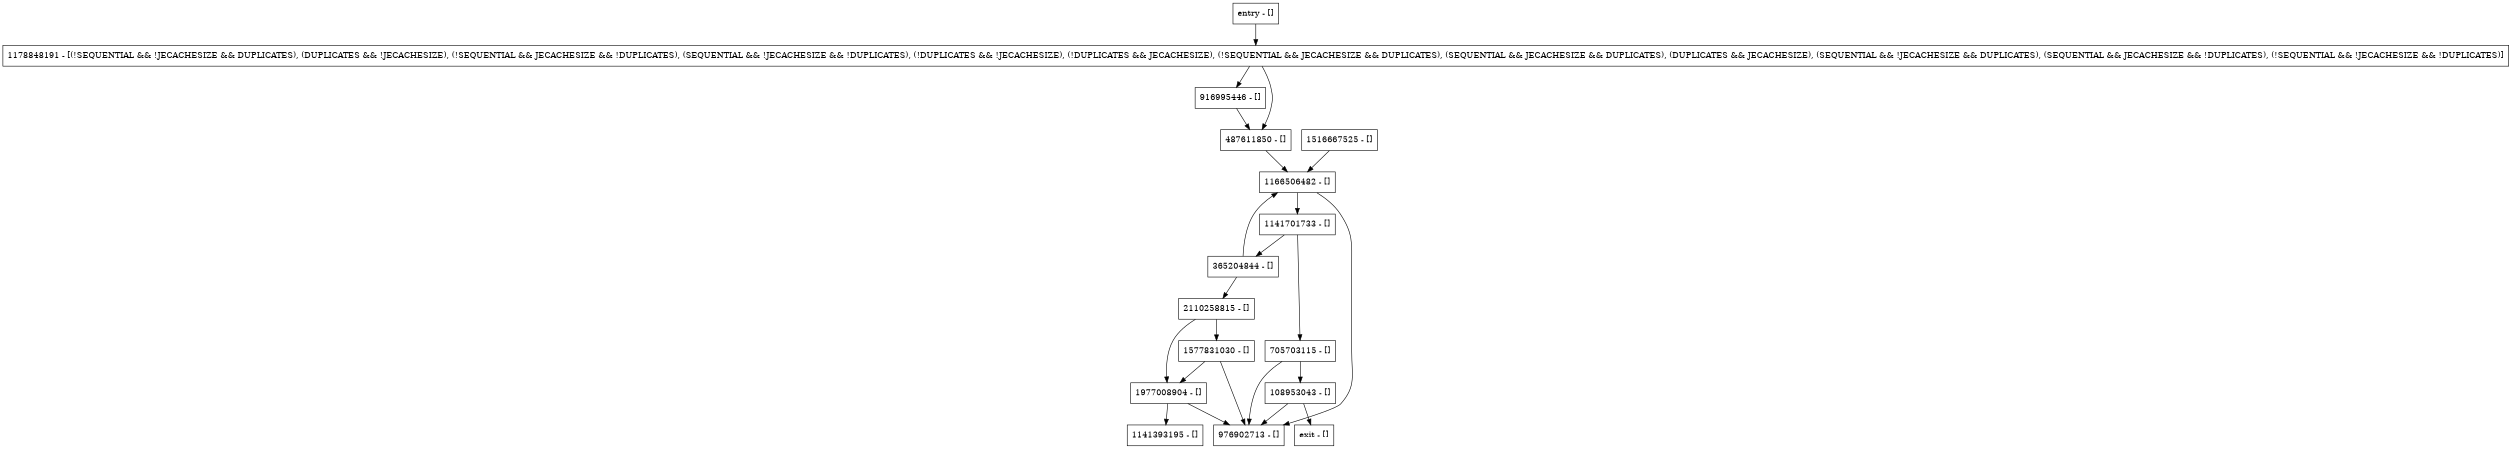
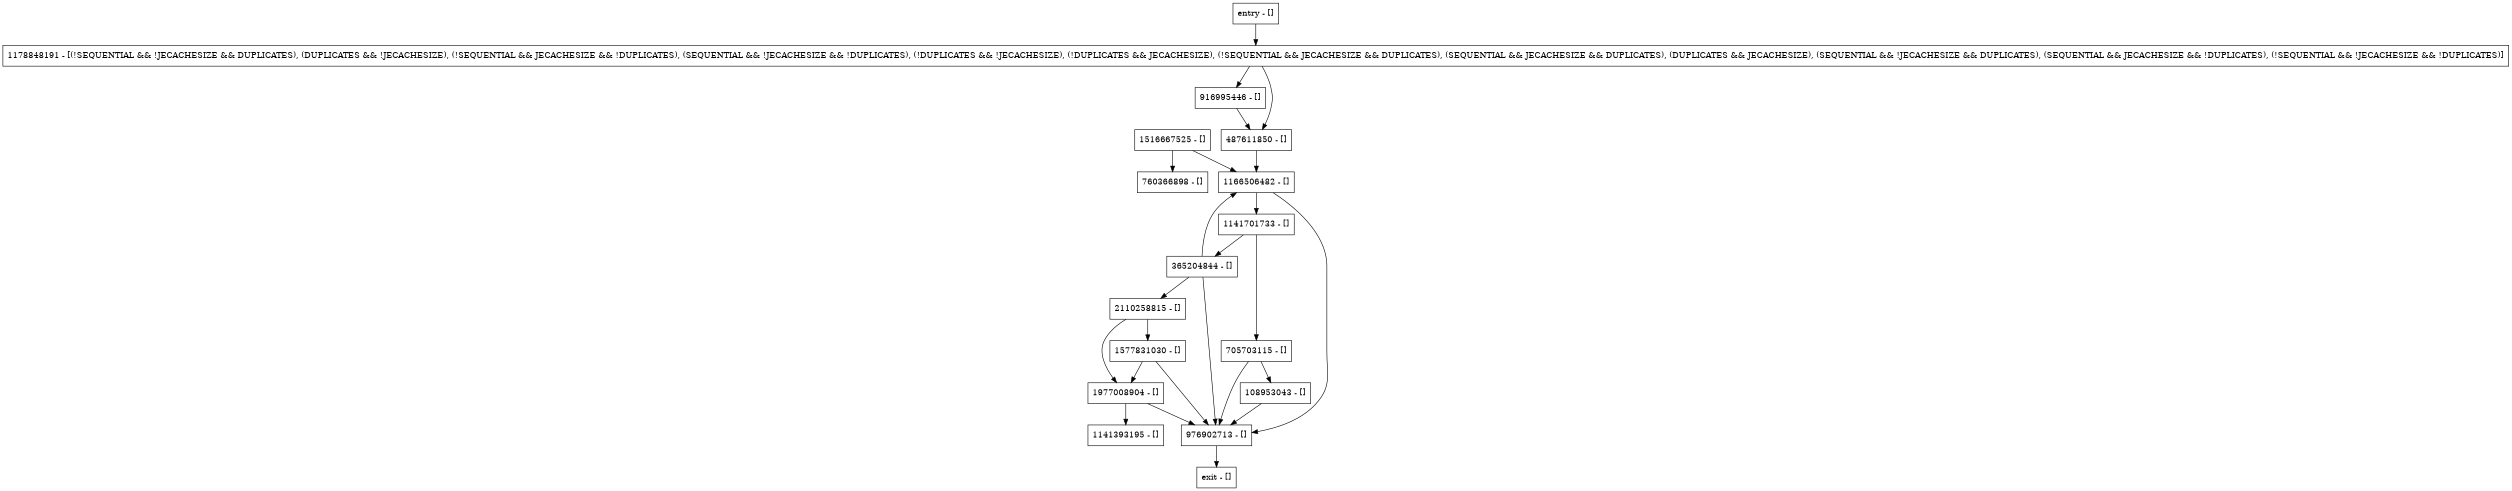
none -> (1173, 182)
none -> (1209, 348)
(1306, 411) -> (1217, 454)
